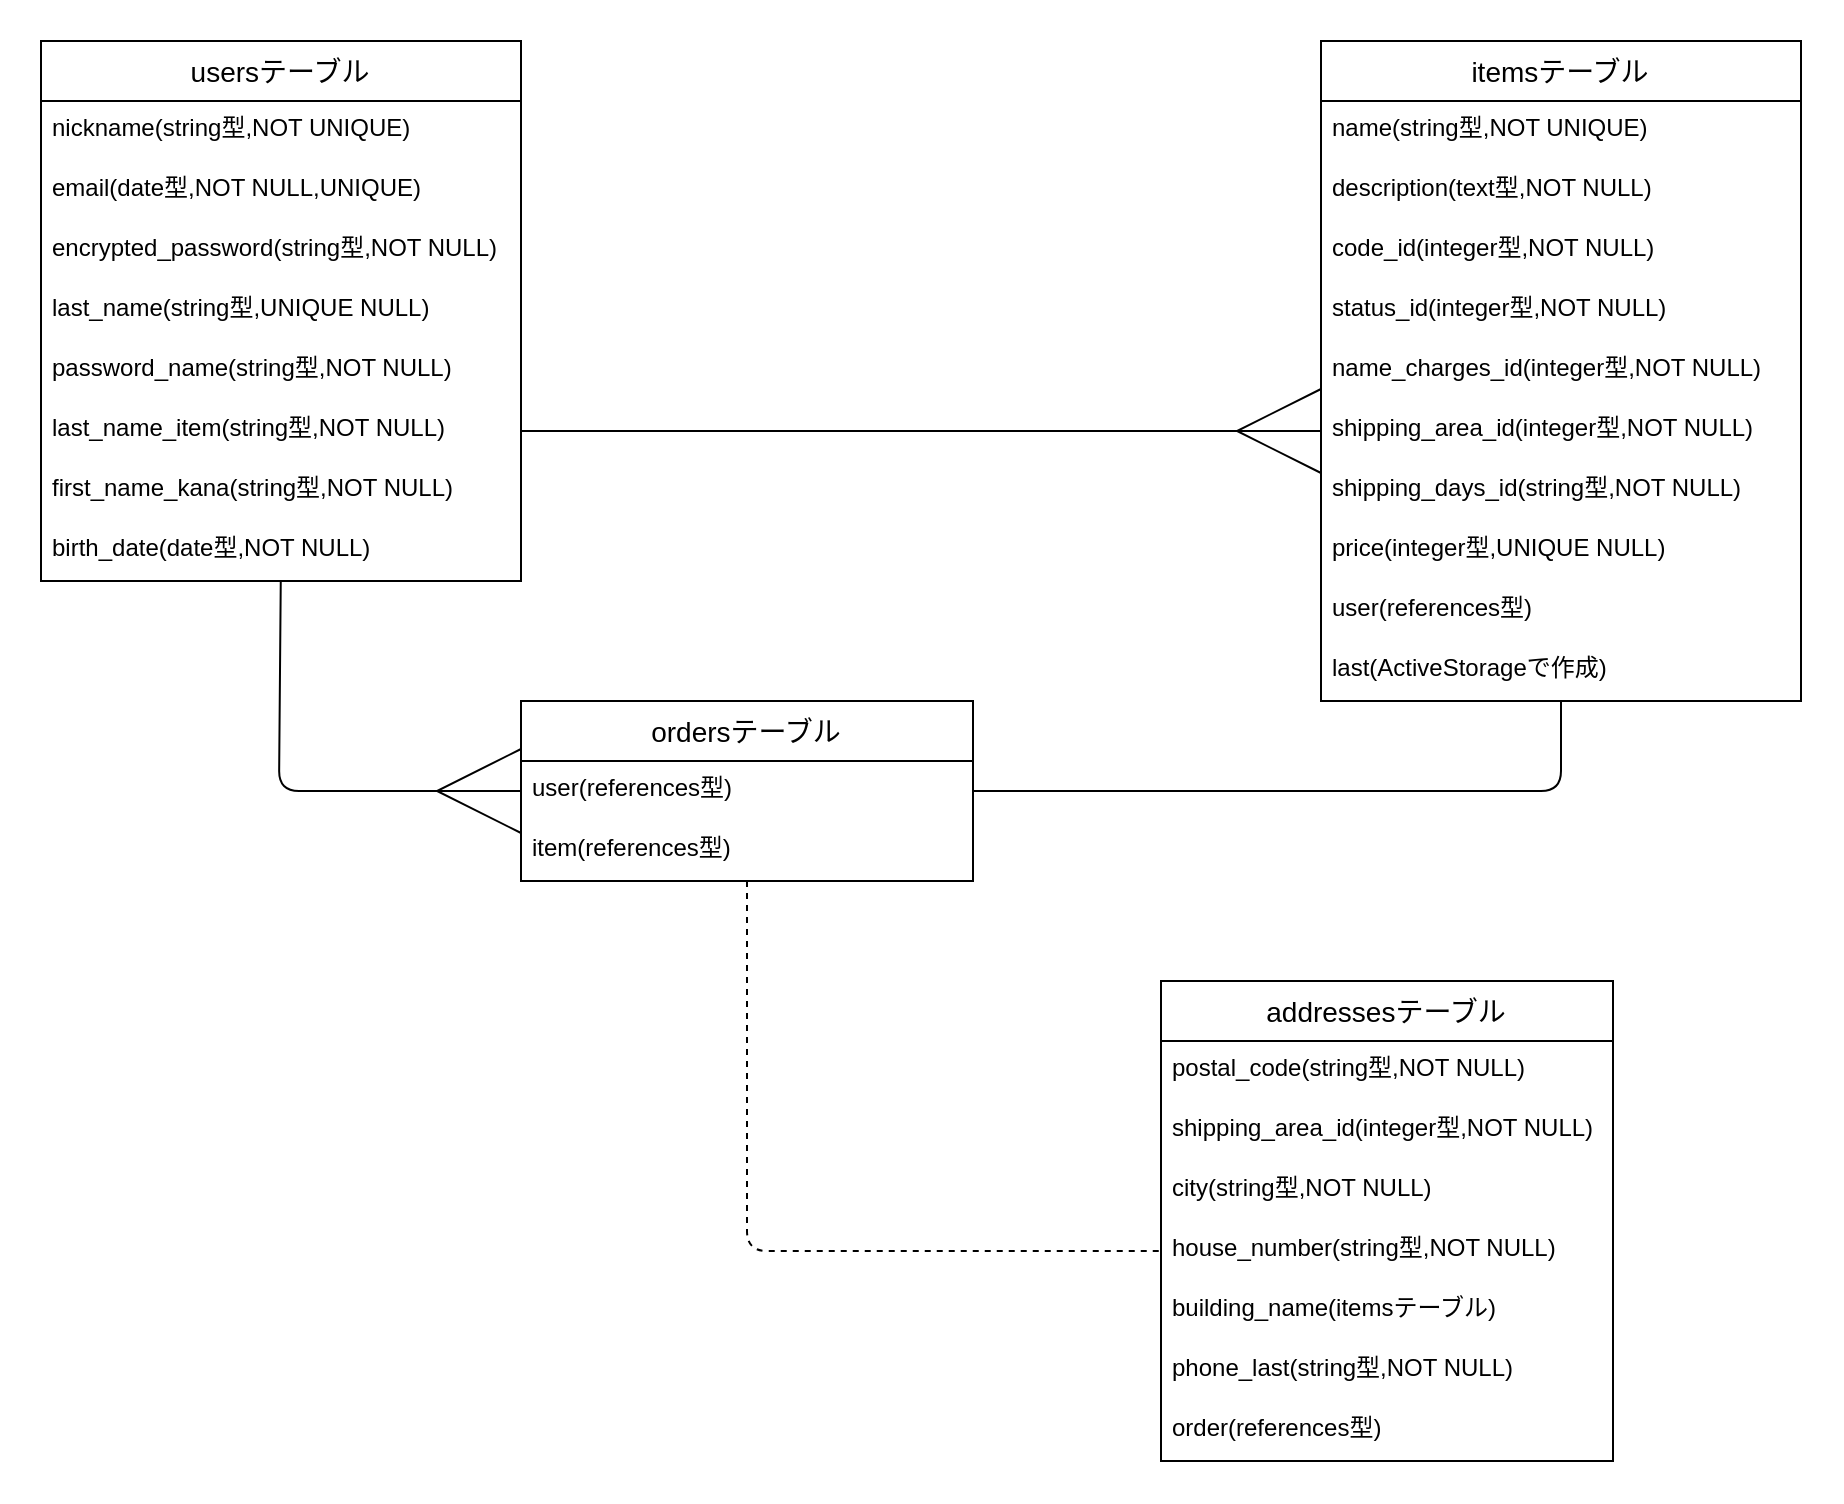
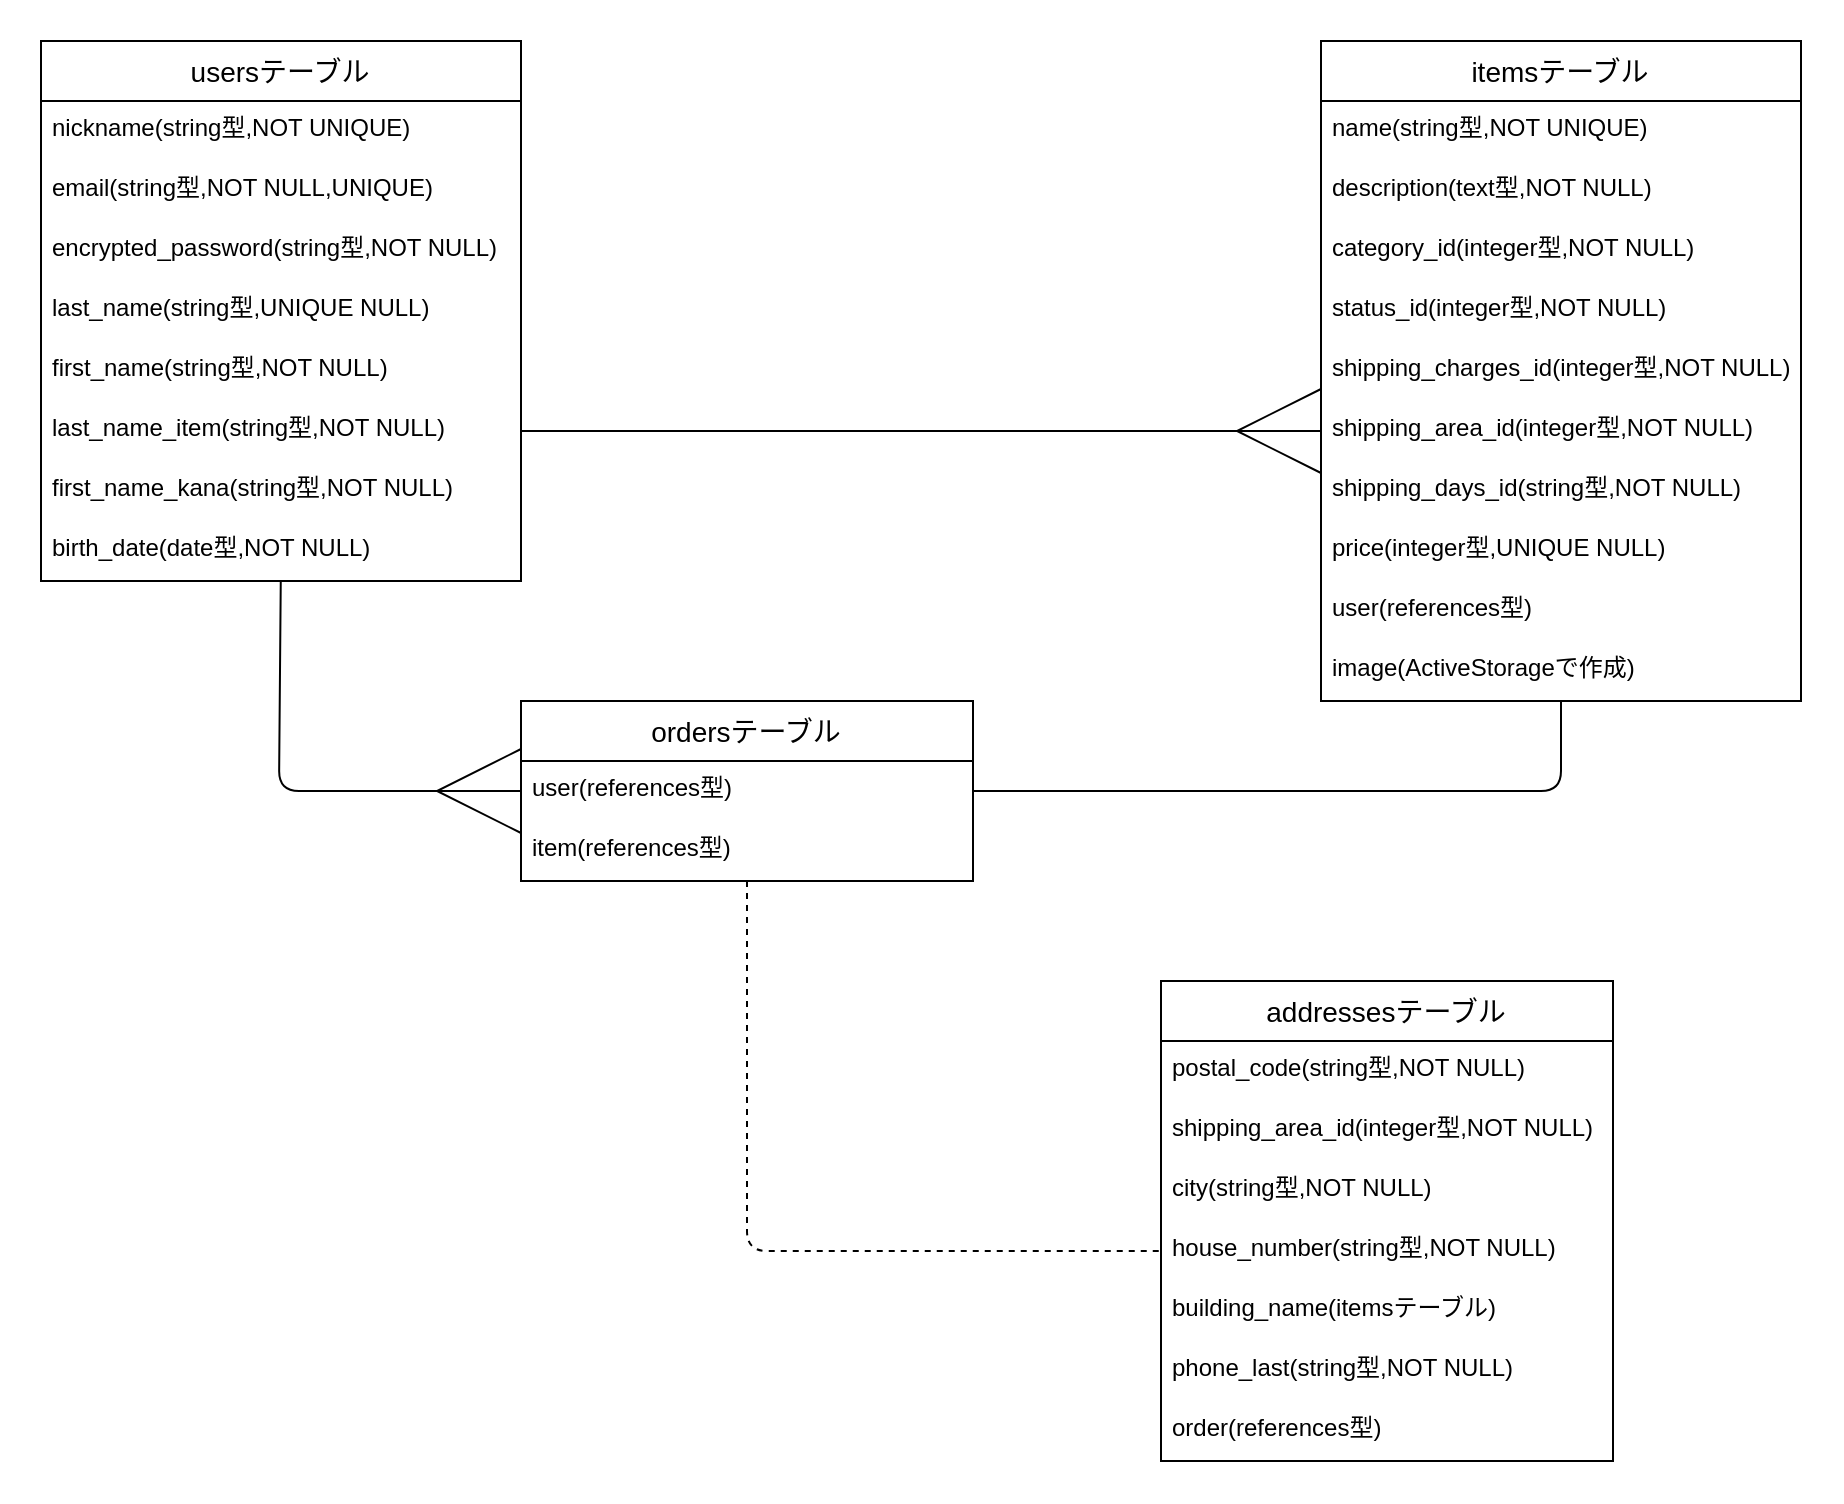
(230, 188) -> (240, 188)
(1500, 248) -> (1526, 248)
(256, 368) -> (233, 368)
(1553, 368) -> (1574, 368)
(1489, 668) -> (1496, 668)
